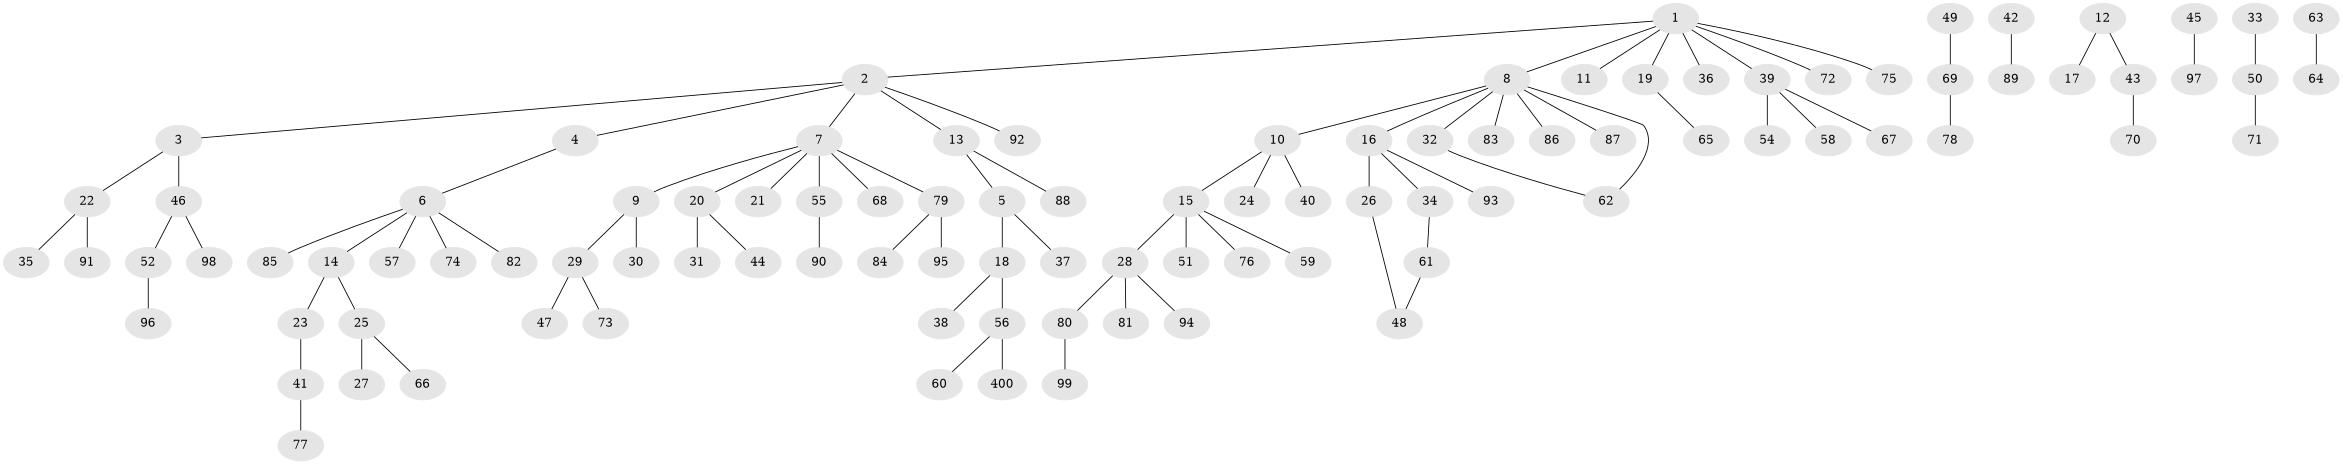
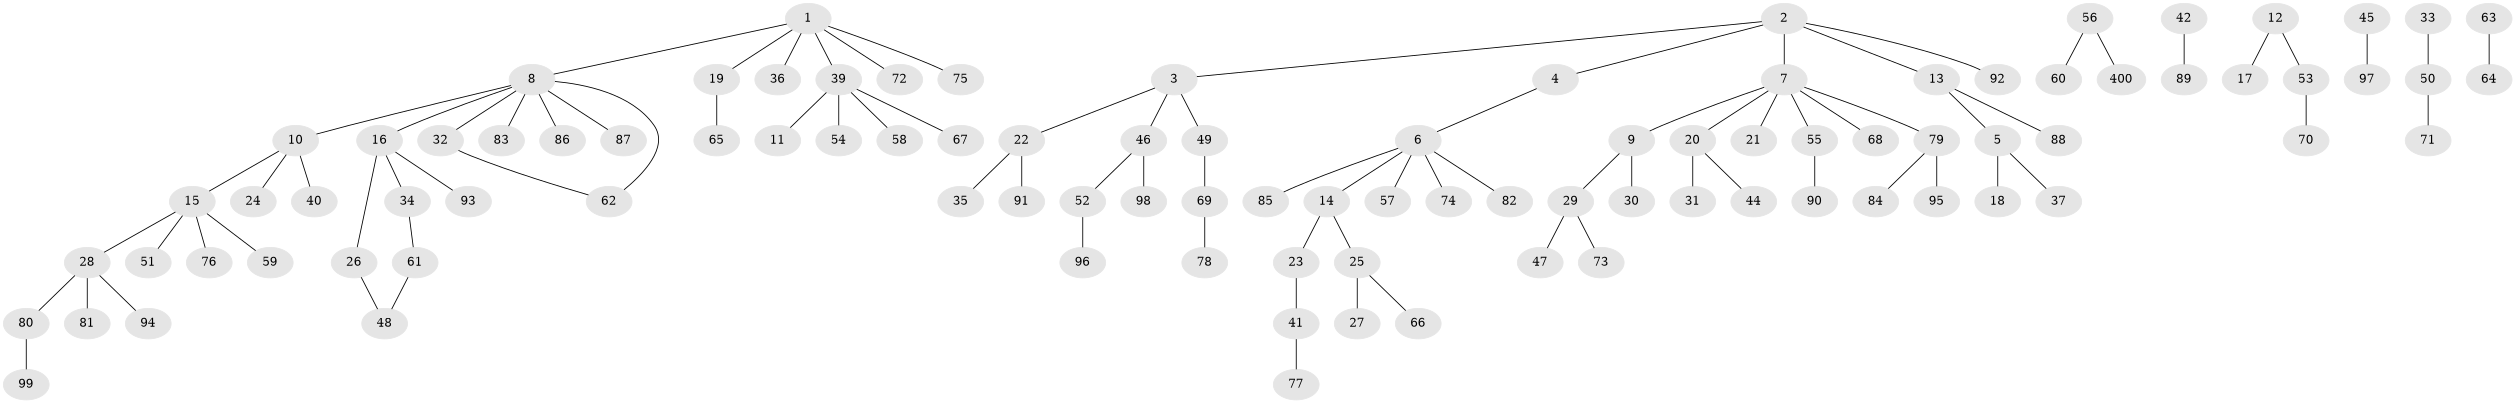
(1270, 49) -> none
(1630, 49) -> (808, 110)
(2133, 80) -> (2306, 80)
none -> (1190, 110)
(1002, 293) -> none
(941, 324) -> none
